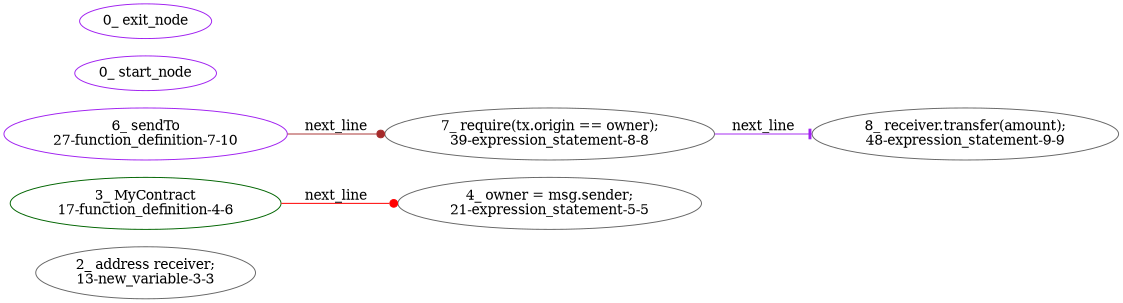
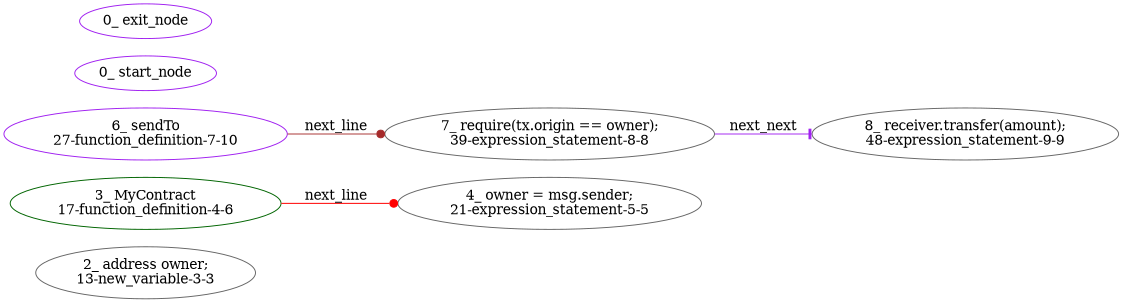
(763, 127) -> (763, 127)
(146, 273) -> (146, 273)
